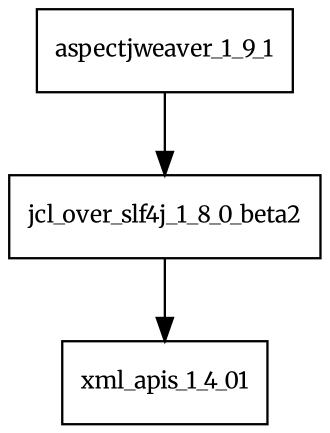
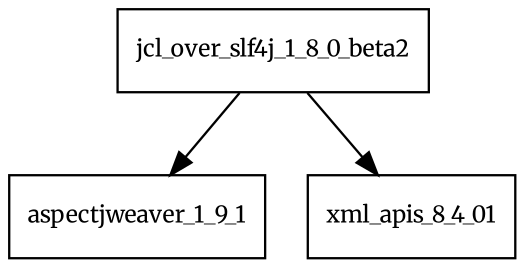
(165, 122) -> (213, 125)
(165, 383) -> (412, 217)
